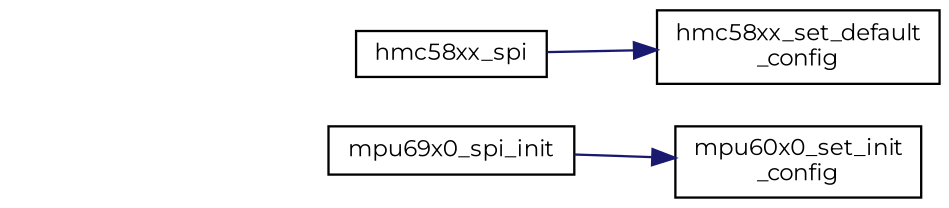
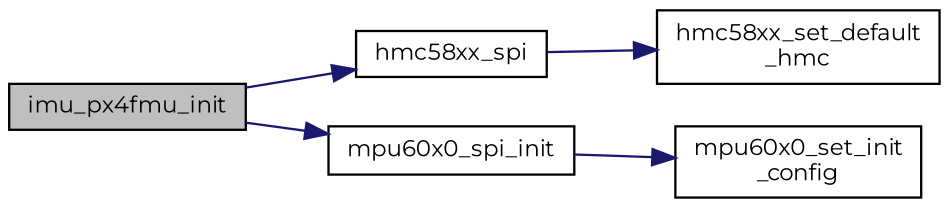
(798, 47) -> (798, 47)
none -> (127, 107)
(451, 150) -> (451, 150)
